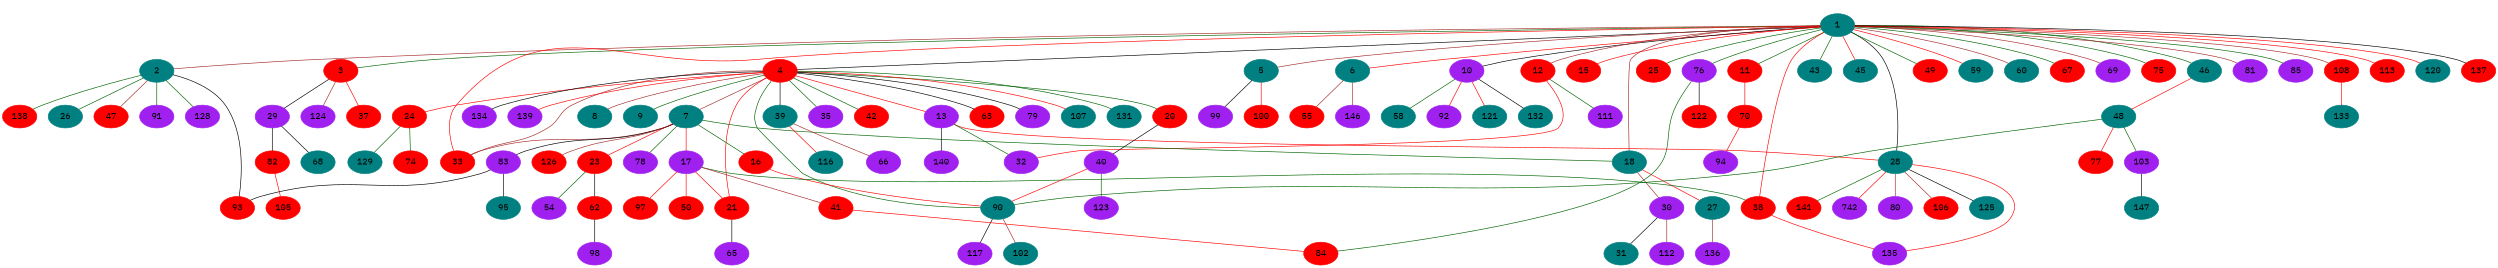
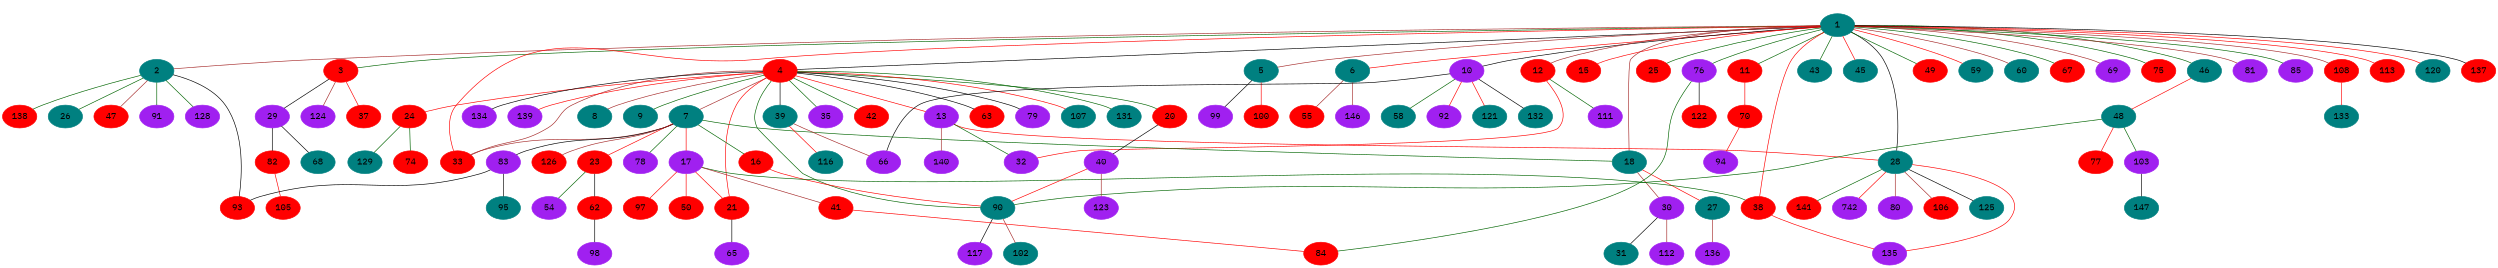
none -> (1155, 85)
(941, 135) -> (941, 135)
(1101, 185) -> (1101, 185)
